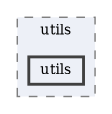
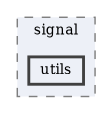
(56, 31) -> (56, 31)
